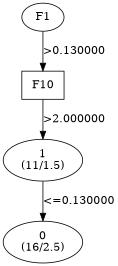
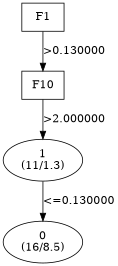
(43, 17) -> (43, 17)
(43, 160) -> (43, 160)
(43, 242) -> (43, 242)
